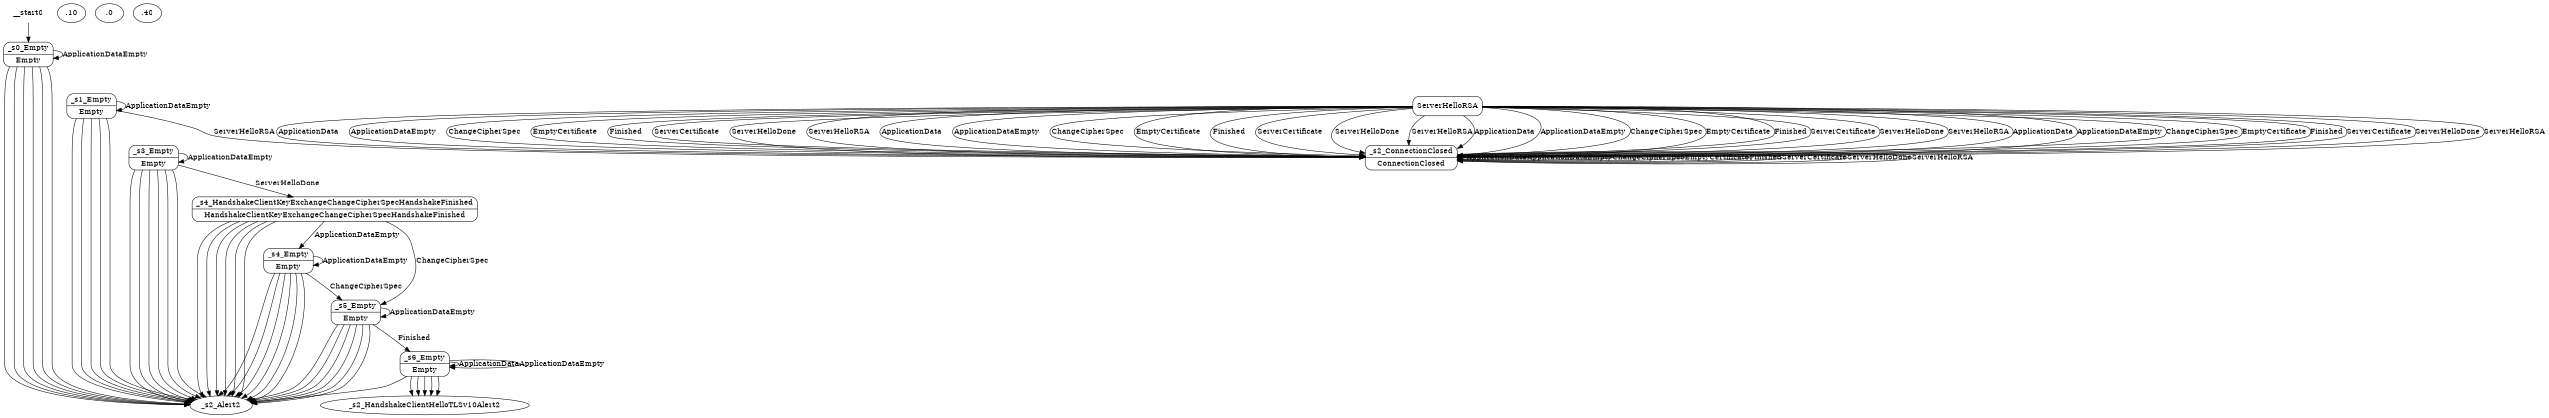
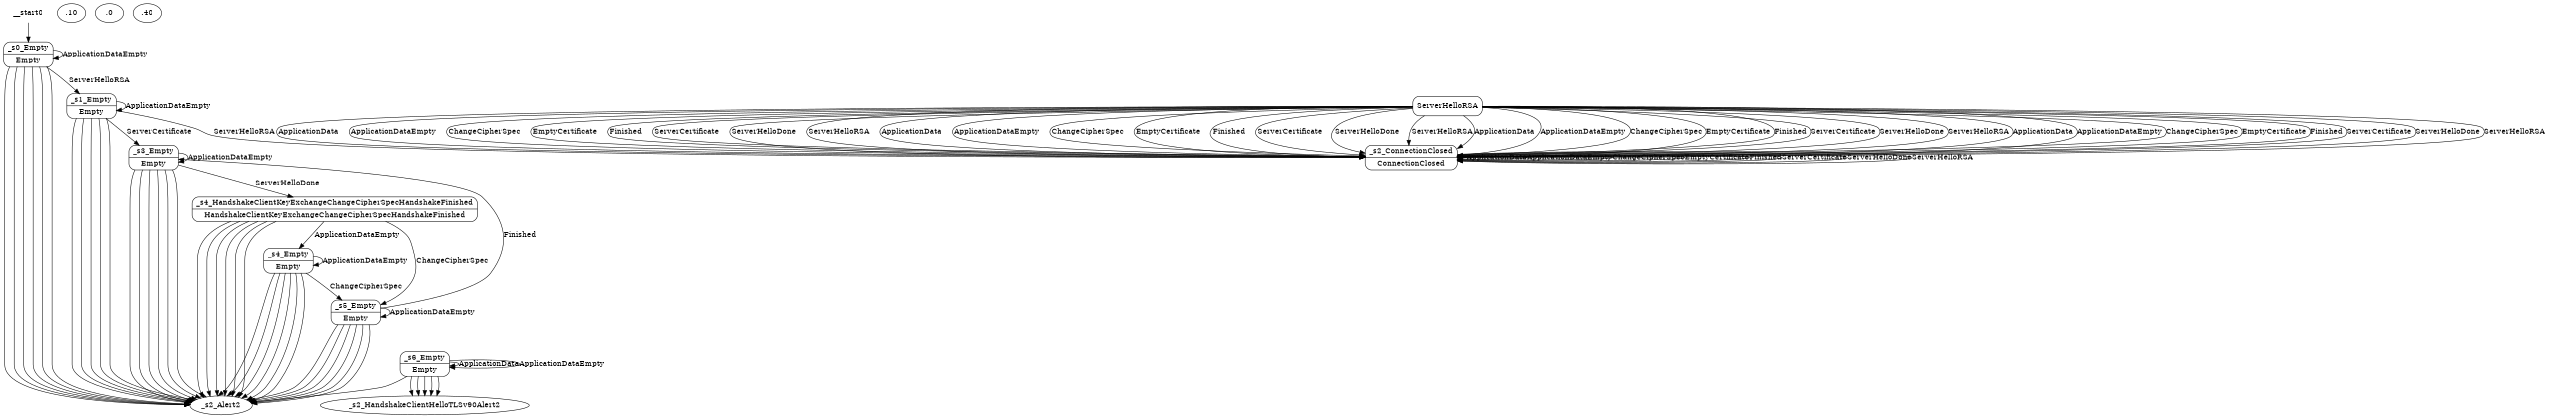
none -> (61, 78)
none -> (120, 130)
(390, 336) -> (435, 183)
(425, 405) -> (425, 405)
